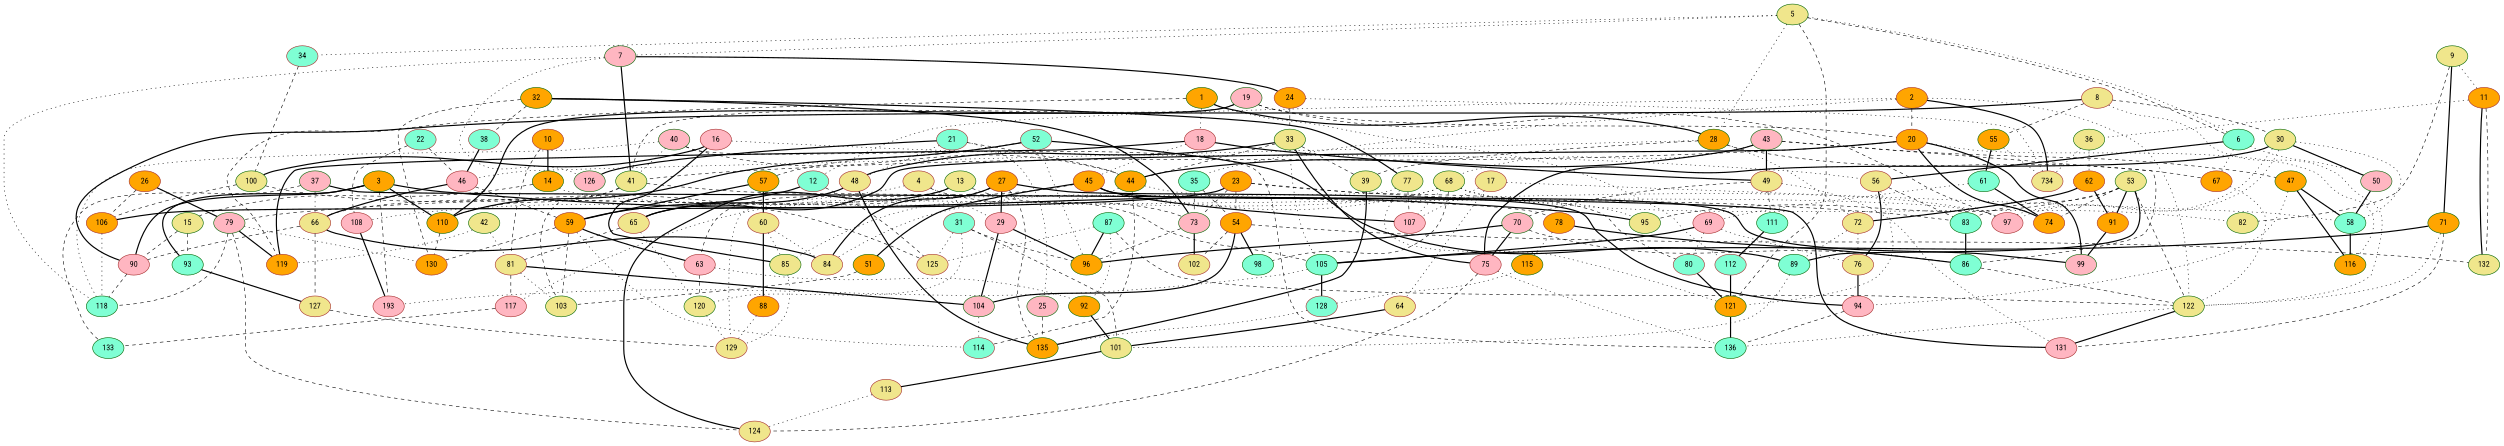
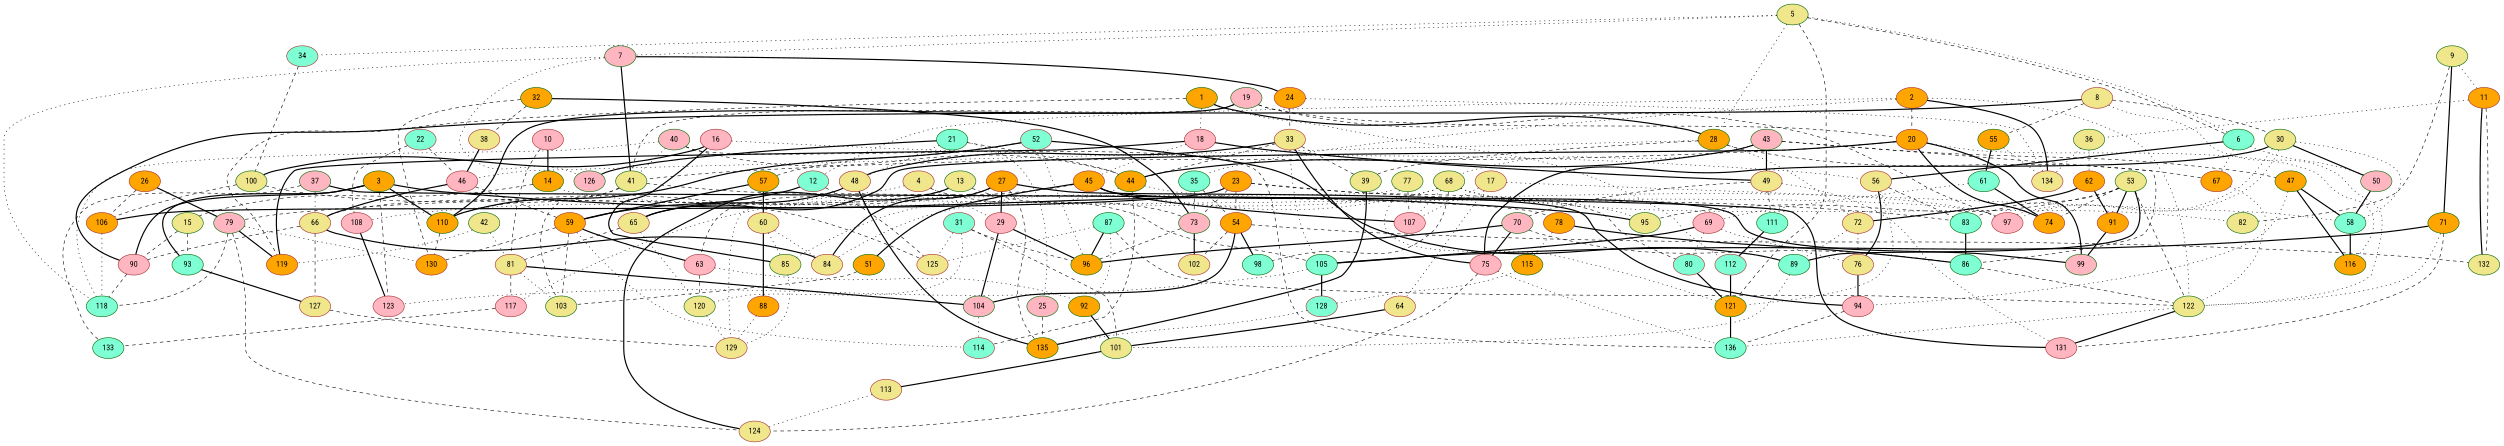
(938, 107) -> none
(484, 140) -> (484, 140)
(548, 140) -> (548, 140)
(952, 140) -> (952, 140)
(1290, 140) -> (1290, 140)
(2047, 181) -> (2047, 181)
(389, 306) -> (389, 306)
